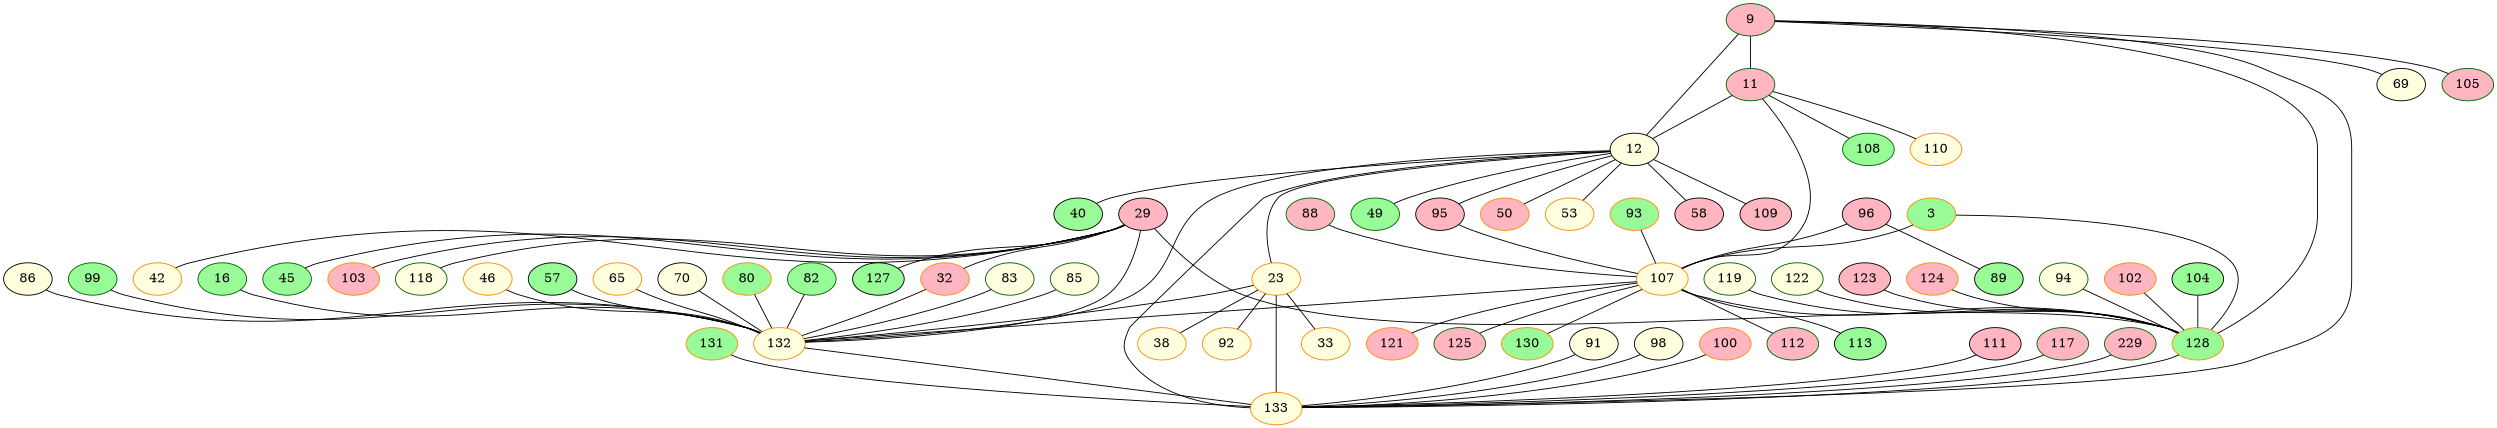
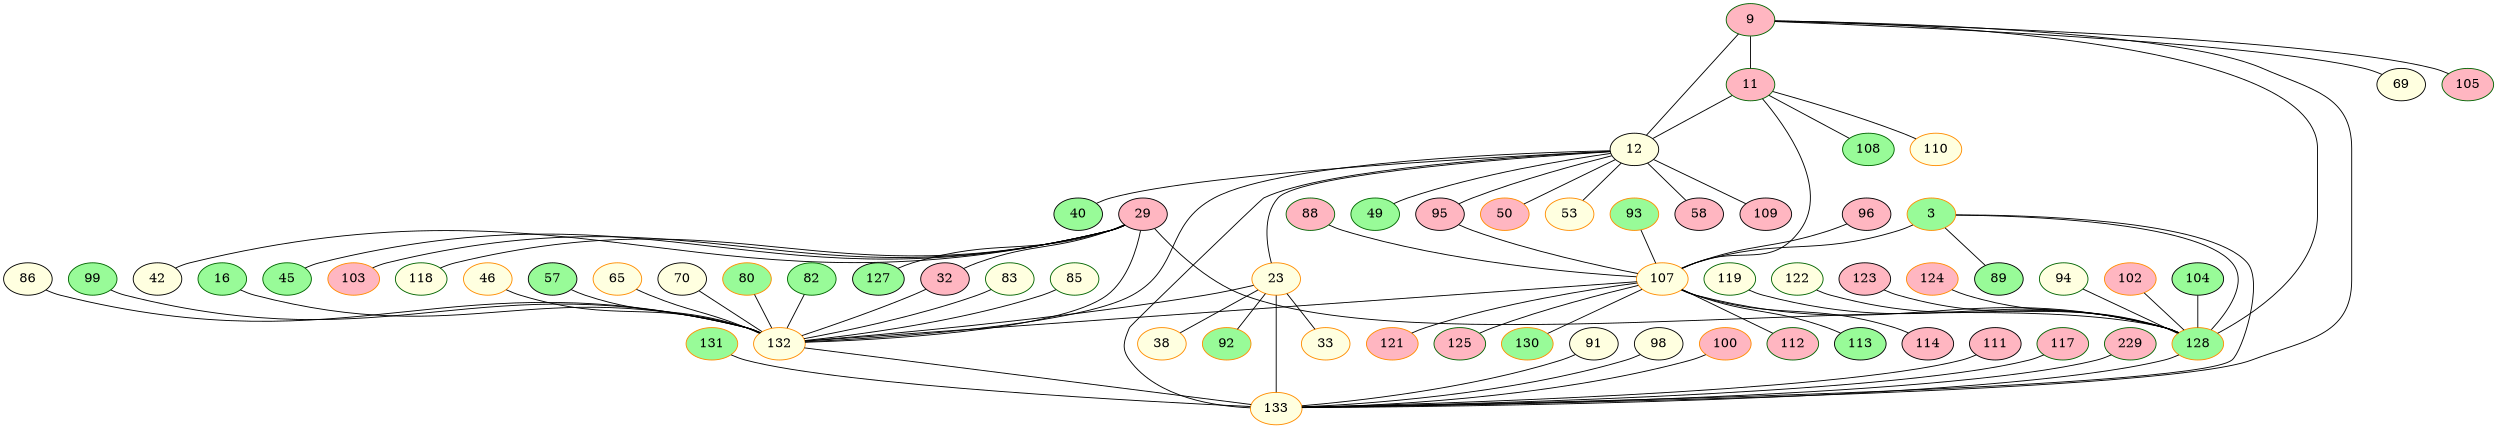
(1933, 247) -> (1965, 247)
(157, 279) -> (157, 279)
(945, 279) -> (945, 279)
none -> (2247, 328)
(1227, 344) -> (1227, 344)
none -> (1928, 344)
